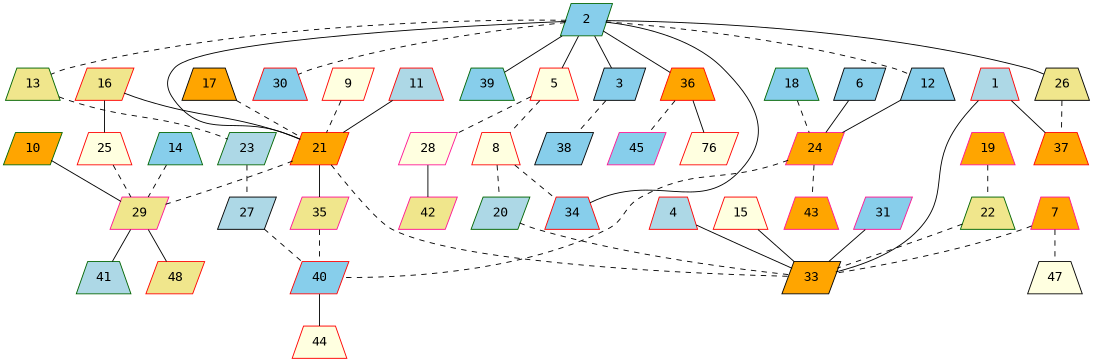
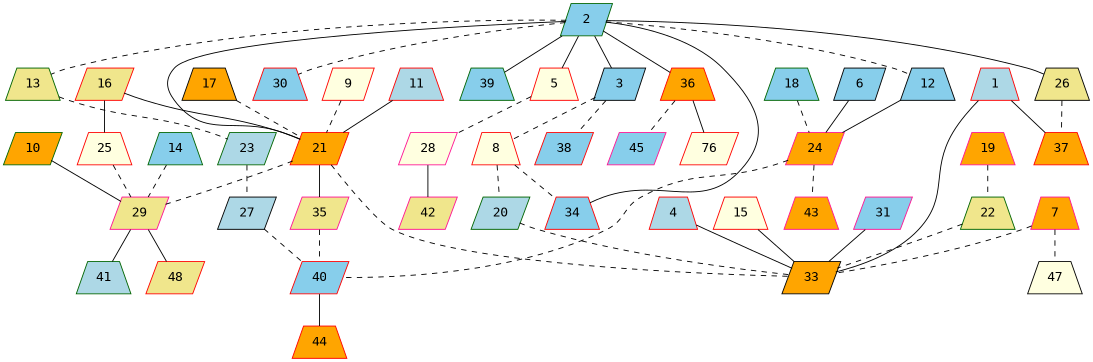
(525, 117) -> (554, 118)
(564, 149) -> (564, 149)
(320, 342) -> (320, 342)
